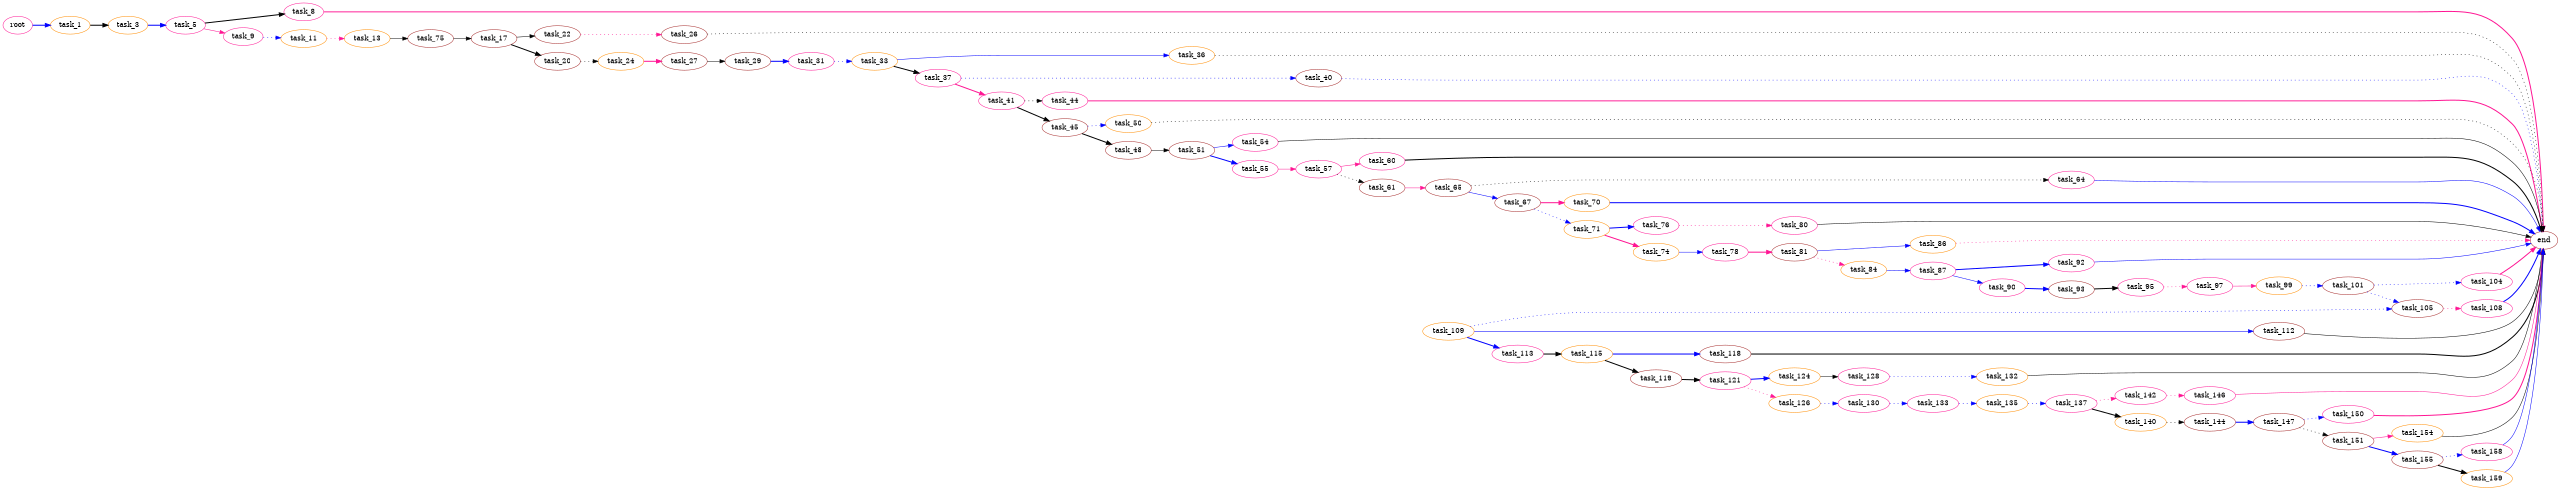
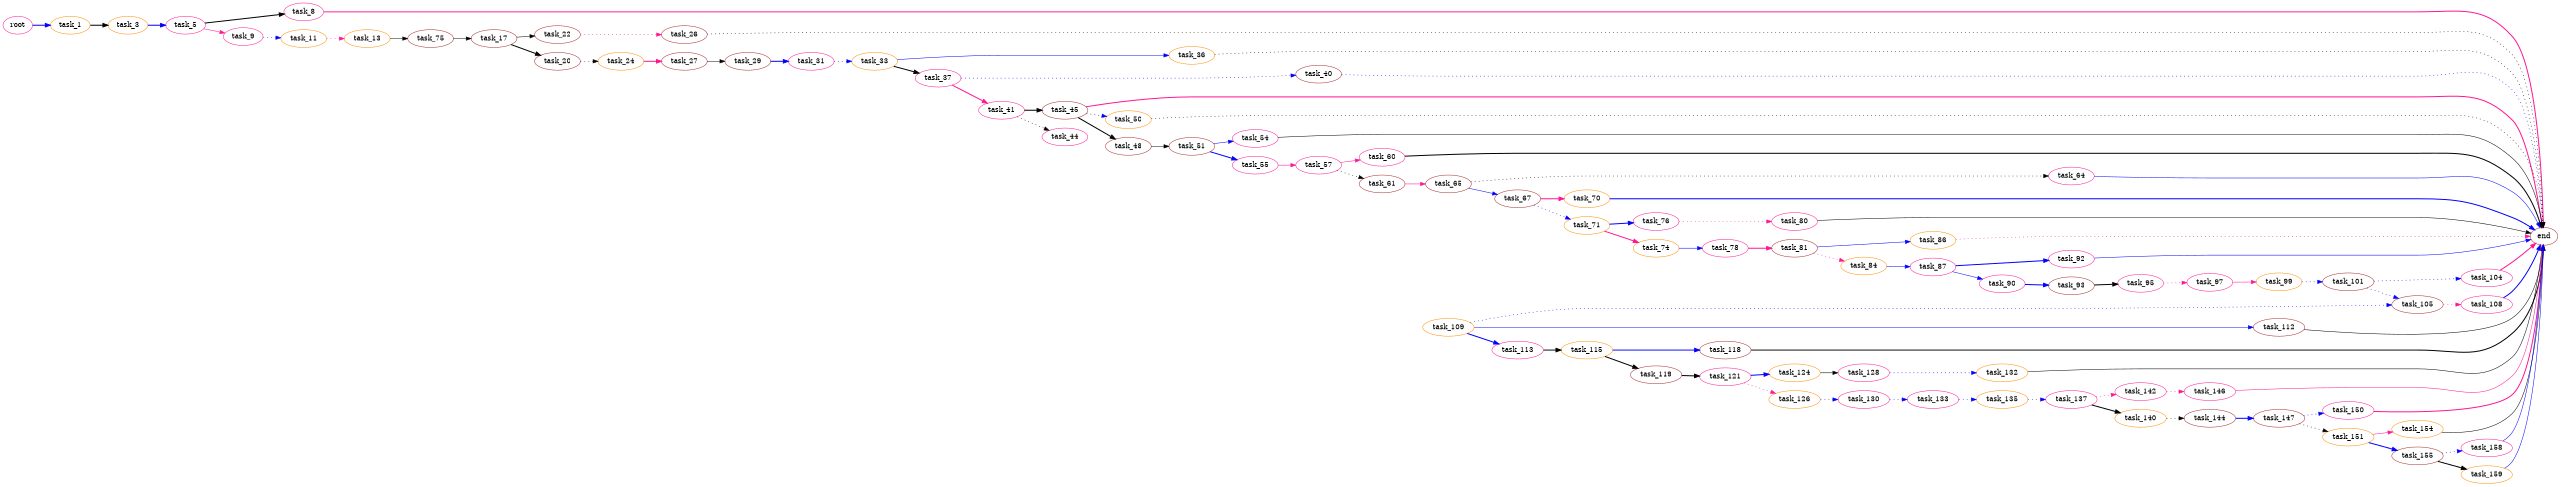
(1857, 101) -> (1856, 97)
(2348, 441) -> (2348, 437)
